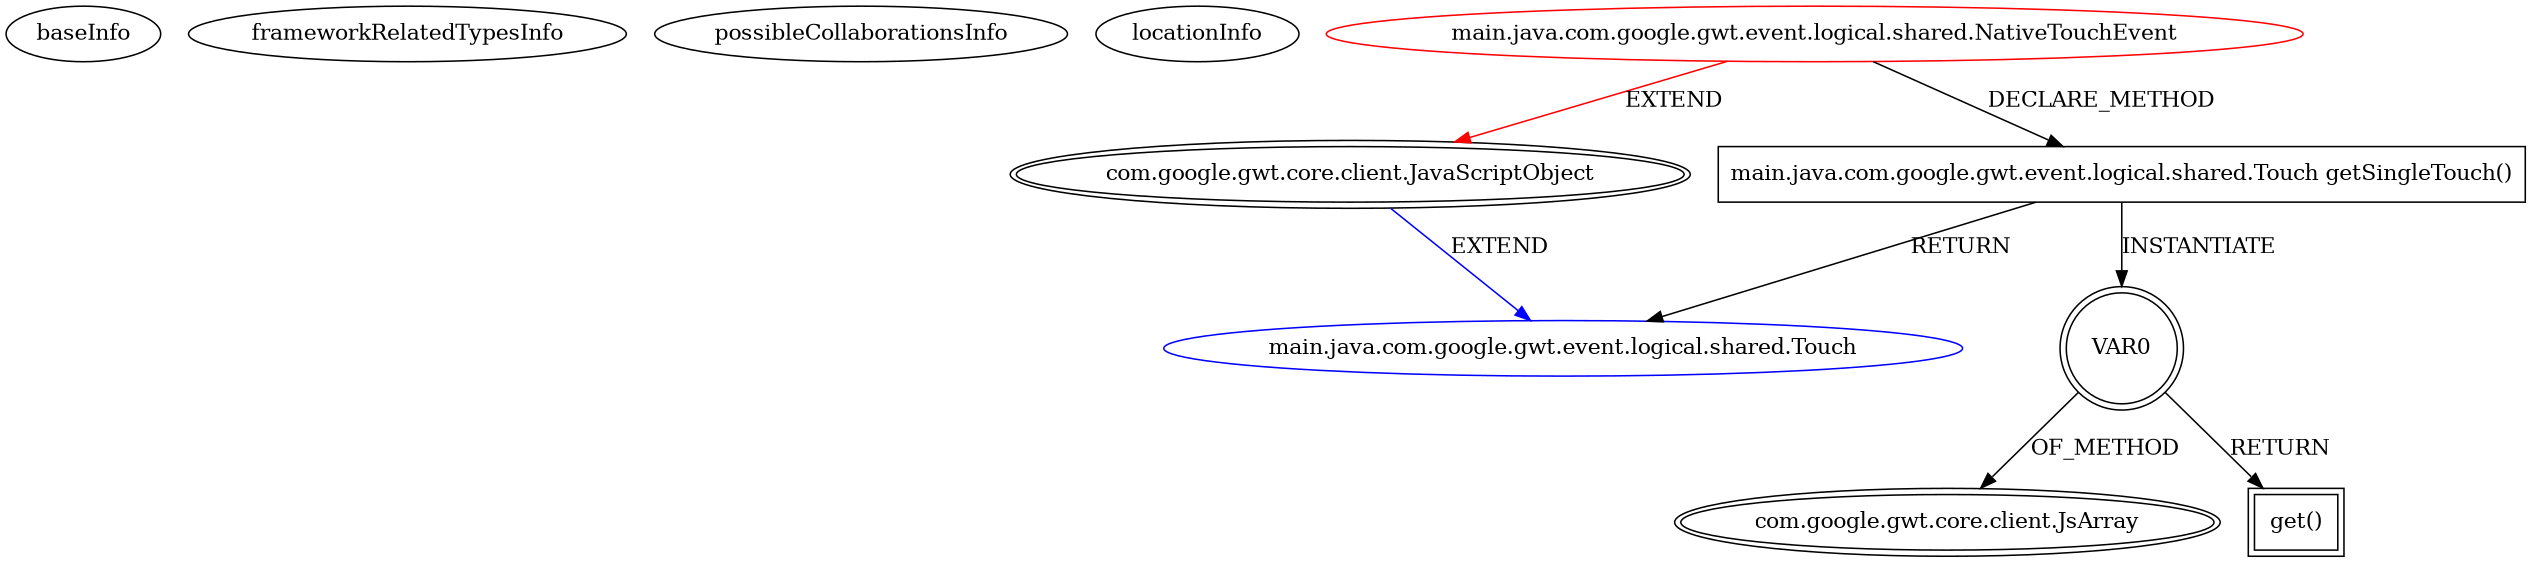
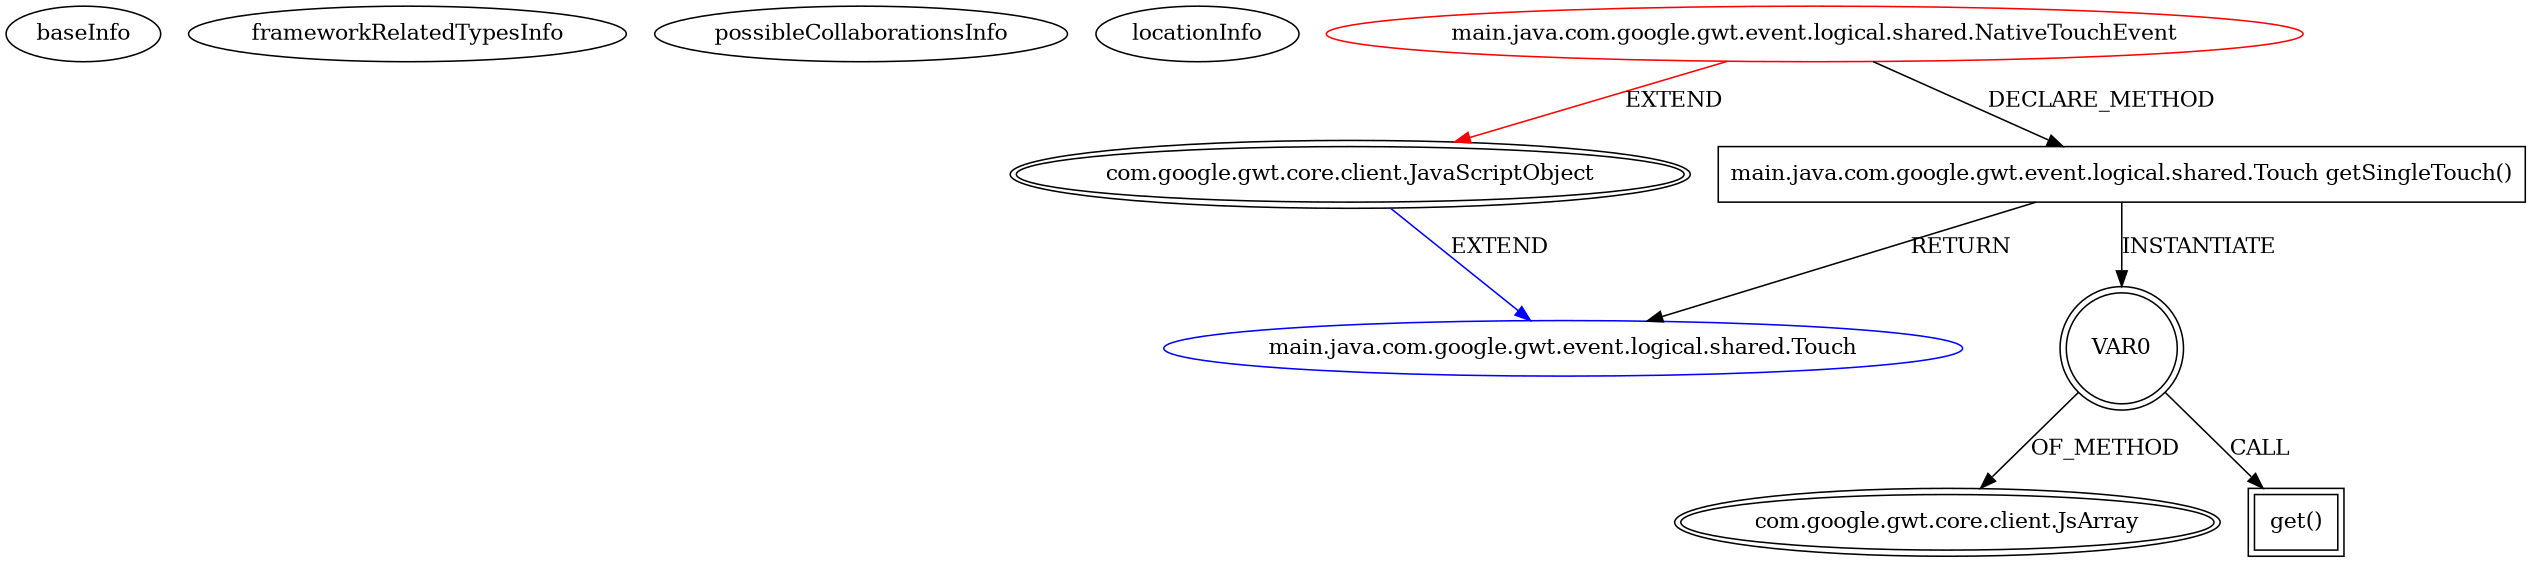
(2280, 449) -> (2260, 449)
